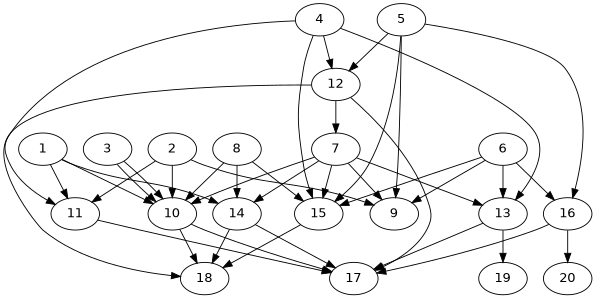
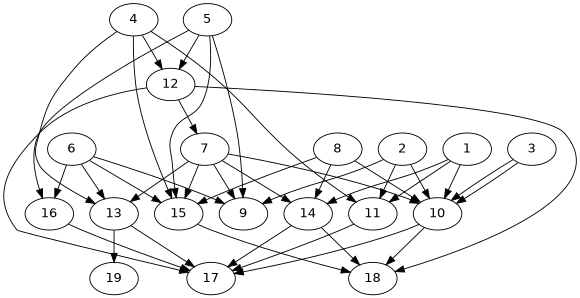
(568, 279) -> none
